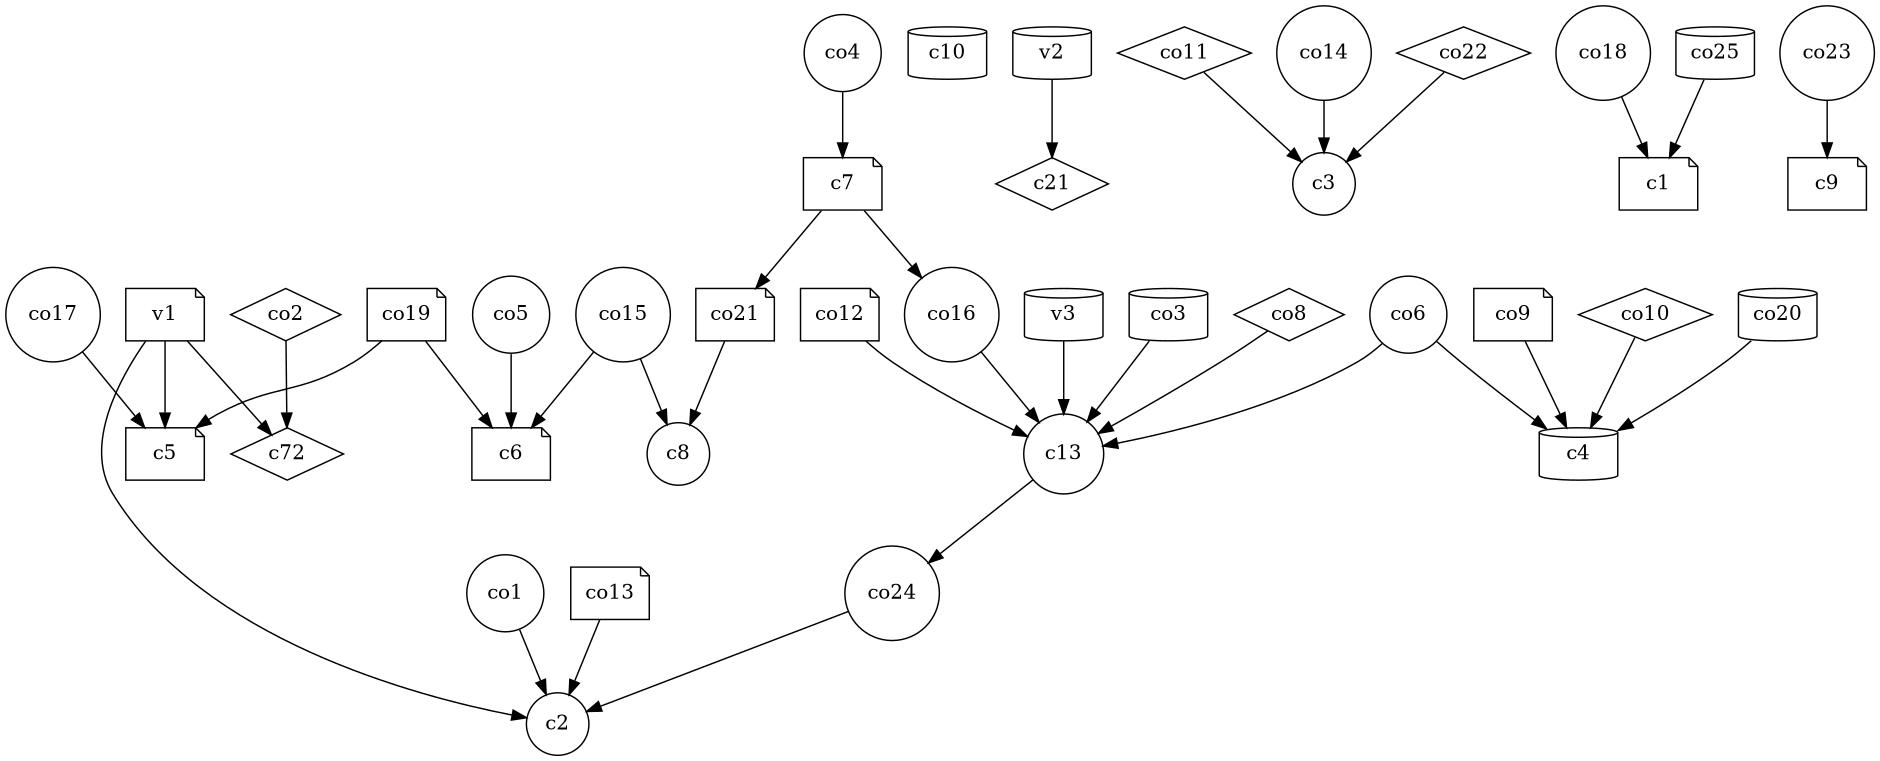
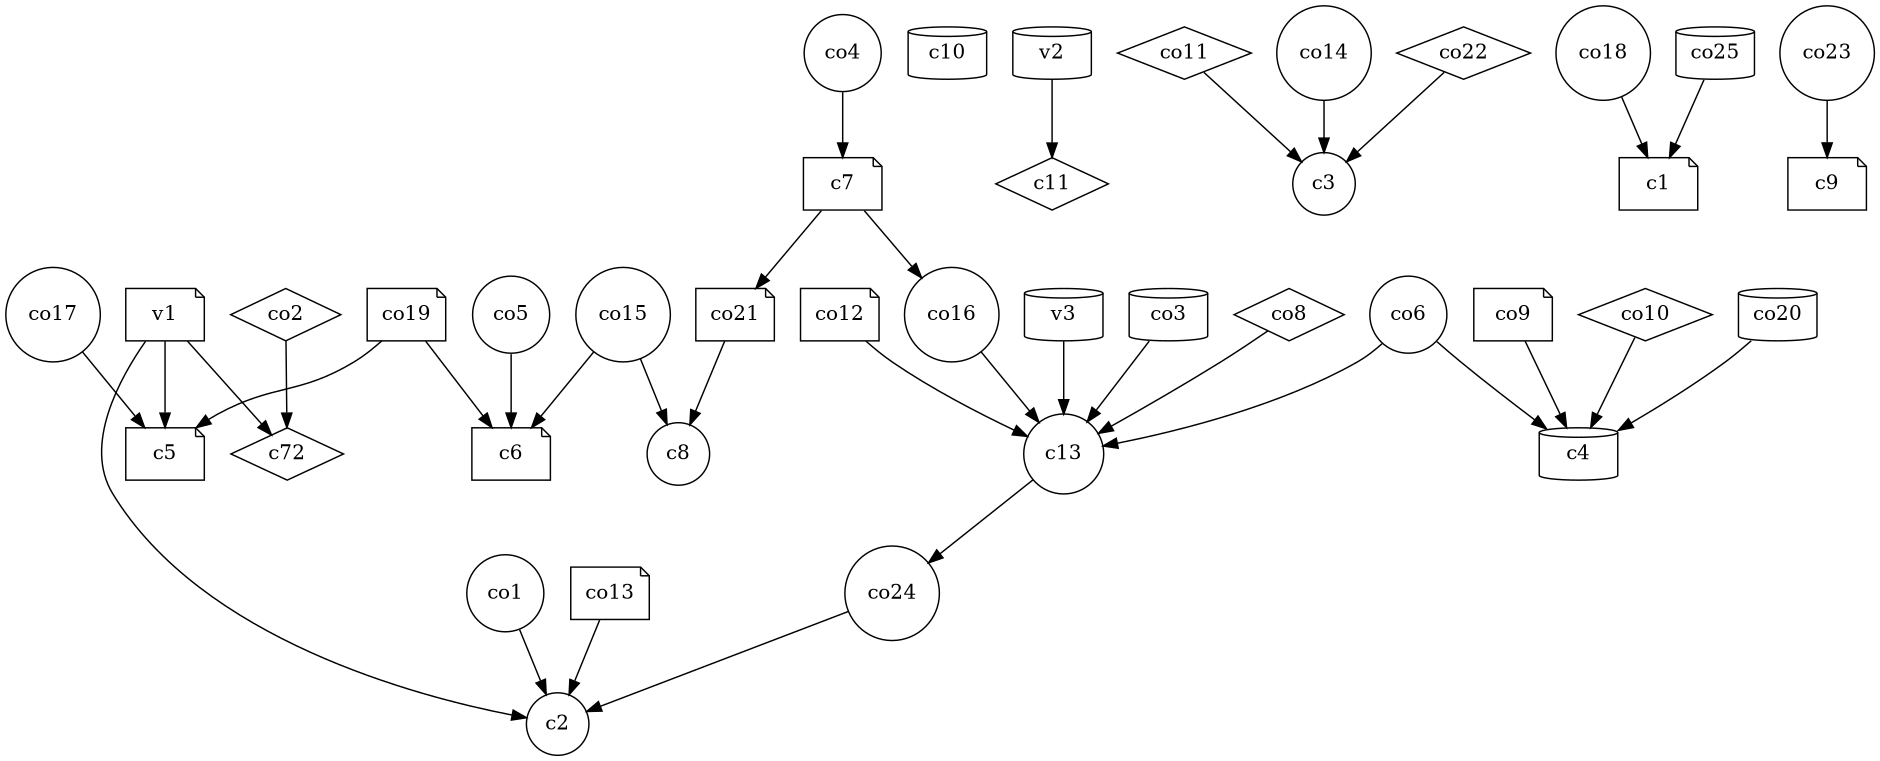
(1052, 184) -> (1052, 184)
